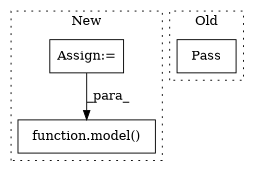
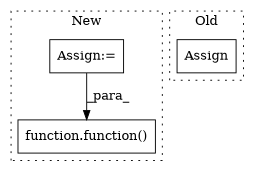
(207, 56) -> (207, 56)
(87, 136) -> (87, 136)
